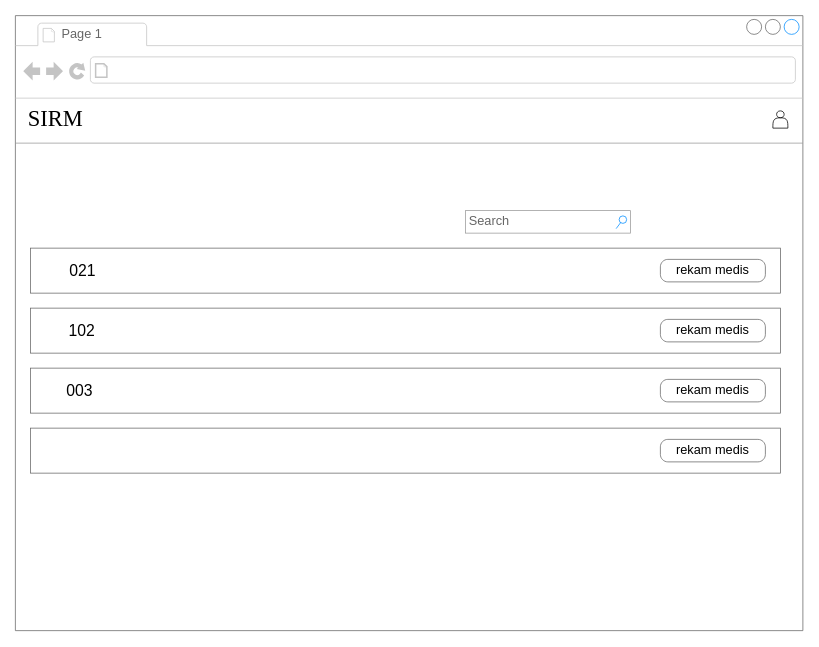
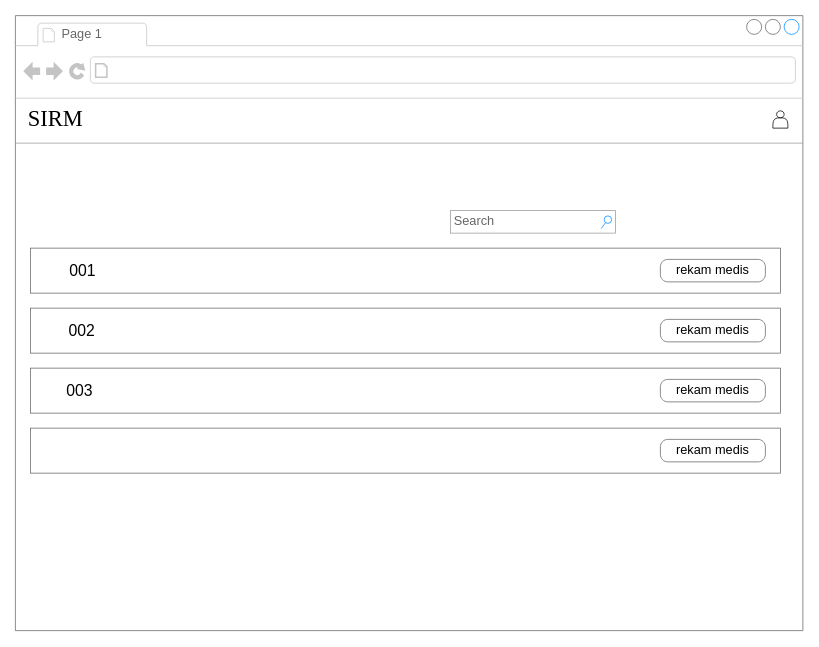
(548, 222) -> (533, 222)
(83, 270) -> (83, 270)
(82, 330) -> (82, 330)
